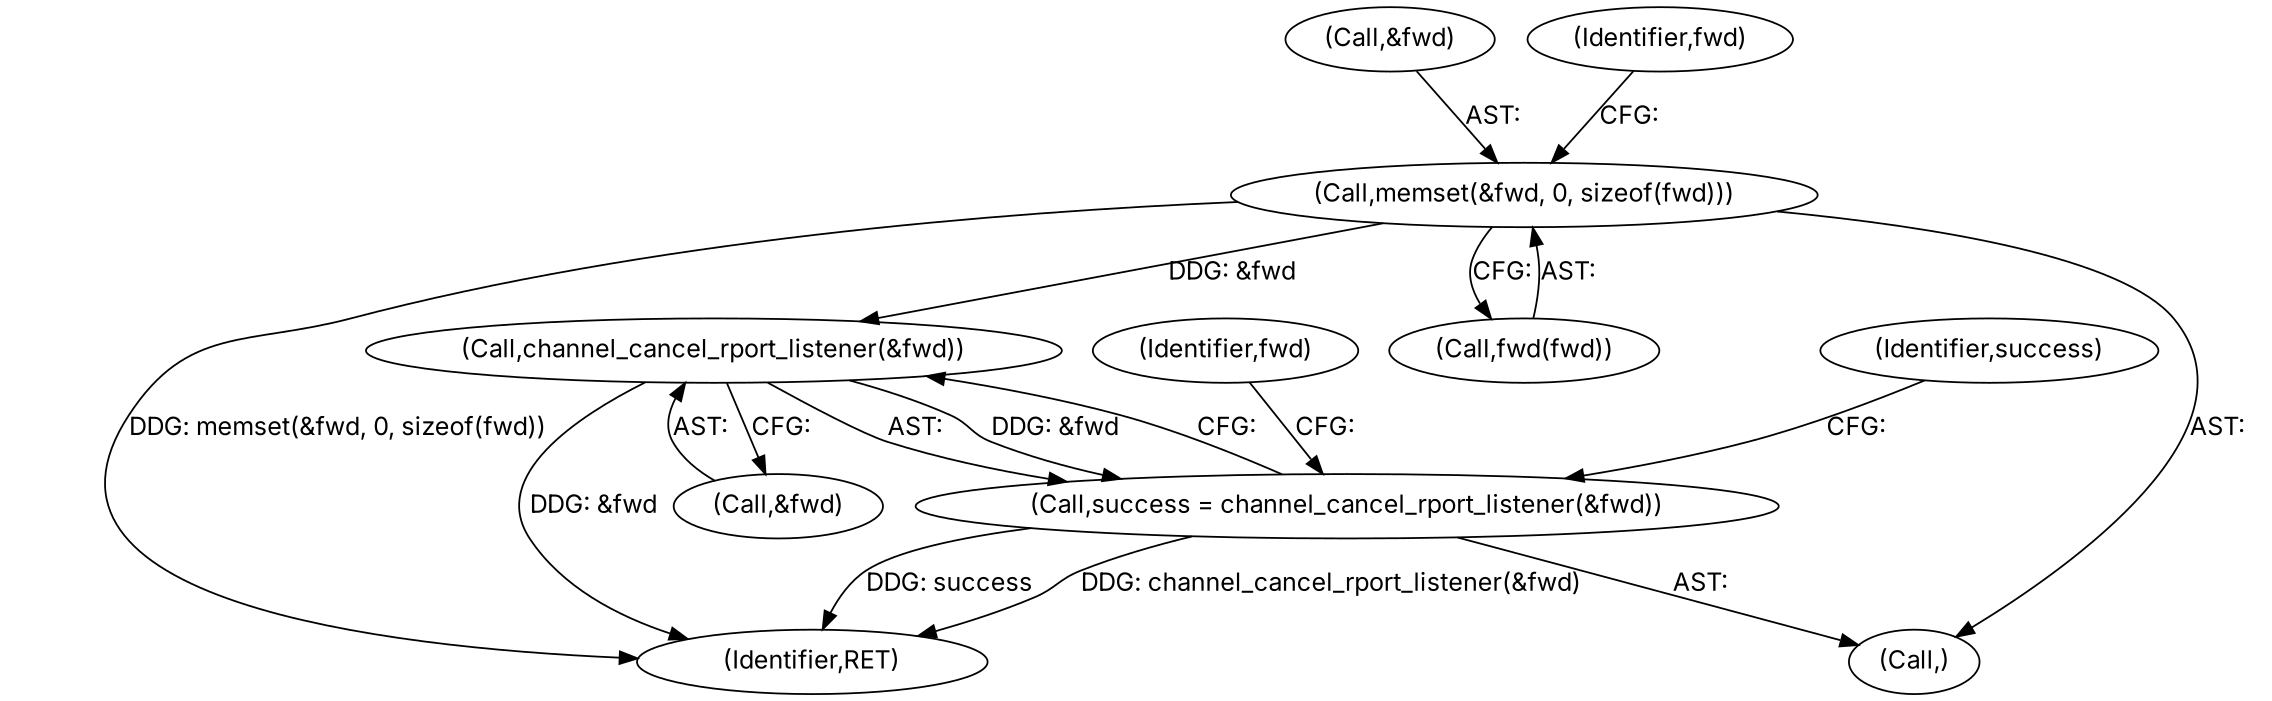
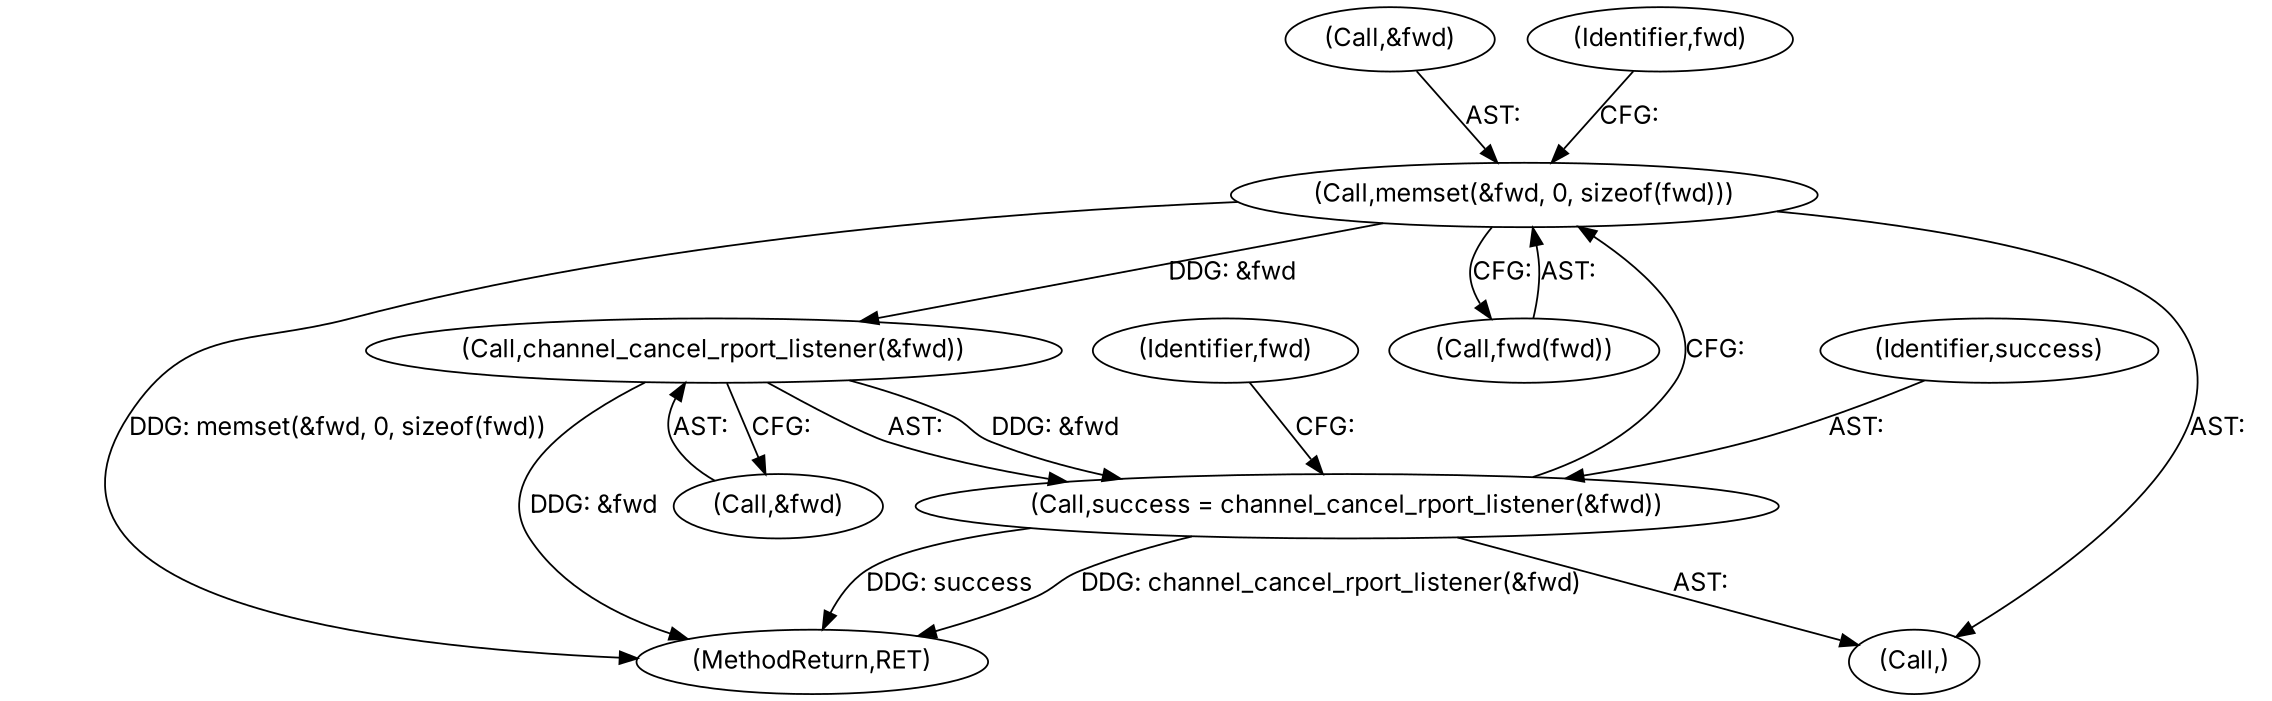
(1117, 414) -> (1677, 377)
(1860, 428) -> (1860, 428)
(812, 662) -> (812, 662)
